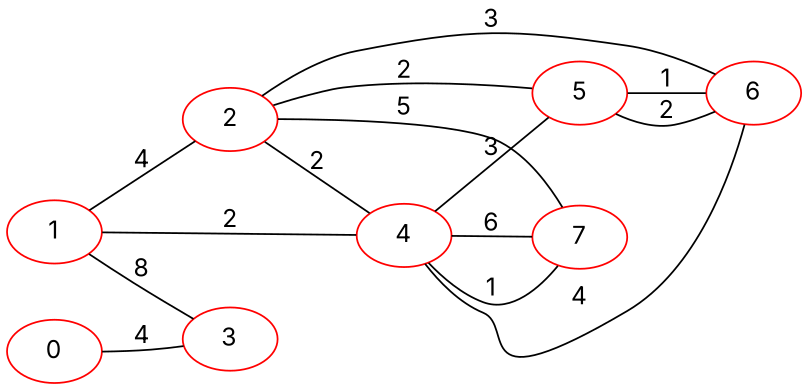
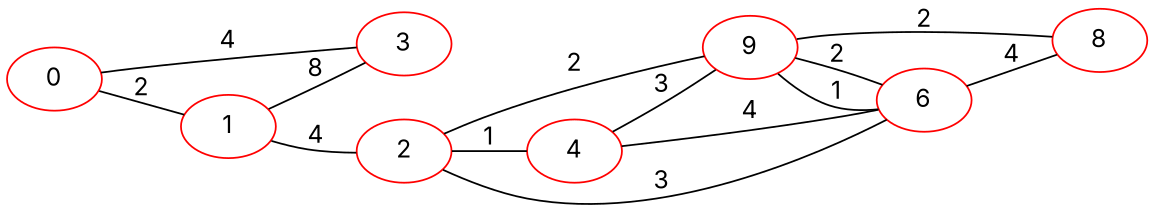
none -> (1100, 40)
(580, 93) -> (750, 47)
(317, 163) -> (489, 138)
(229, 234) -> (142, 103)
(580, 237) -> none
